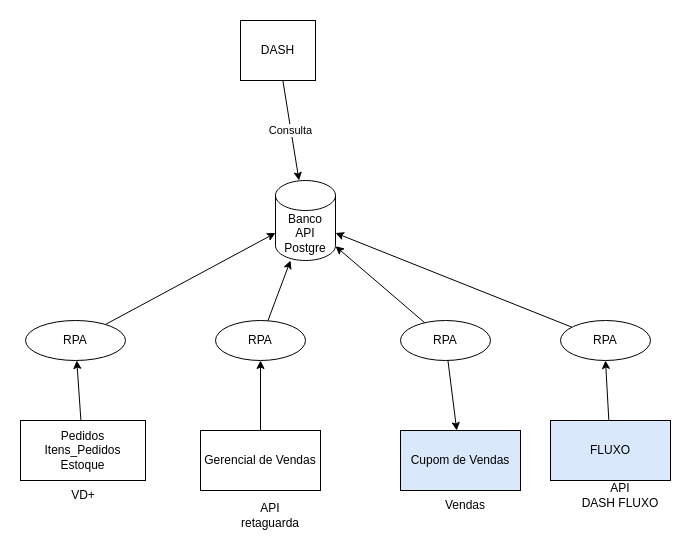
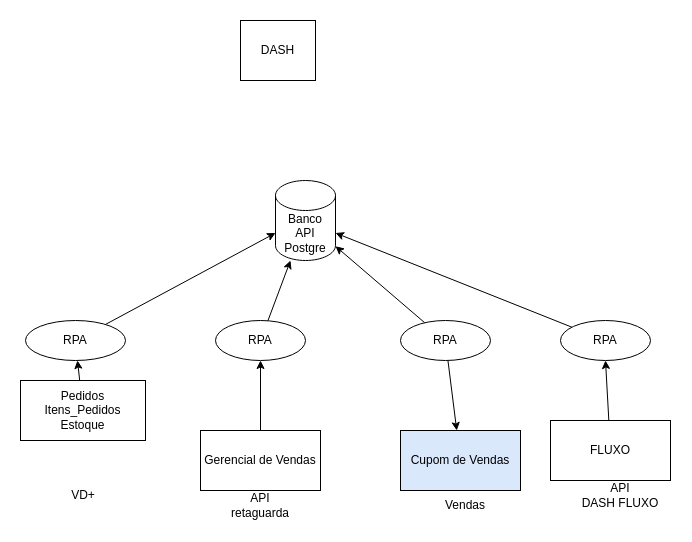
(290, 127) -> none
(83, 451) -> (83, 411)
(611, 451) -> (611, 451)
(271, 516) -> (261, 506)
